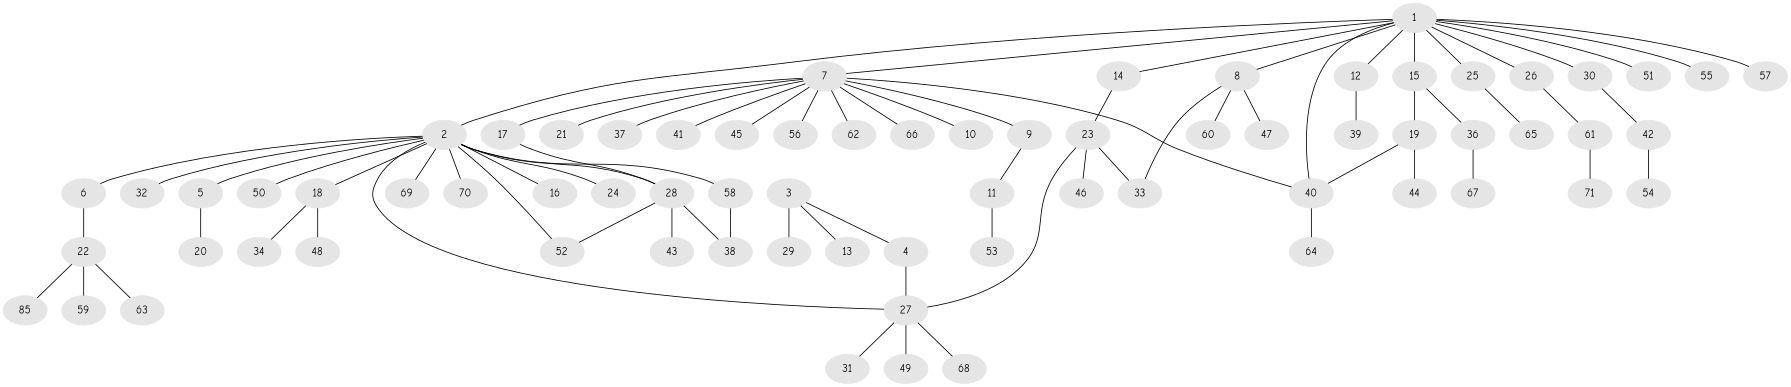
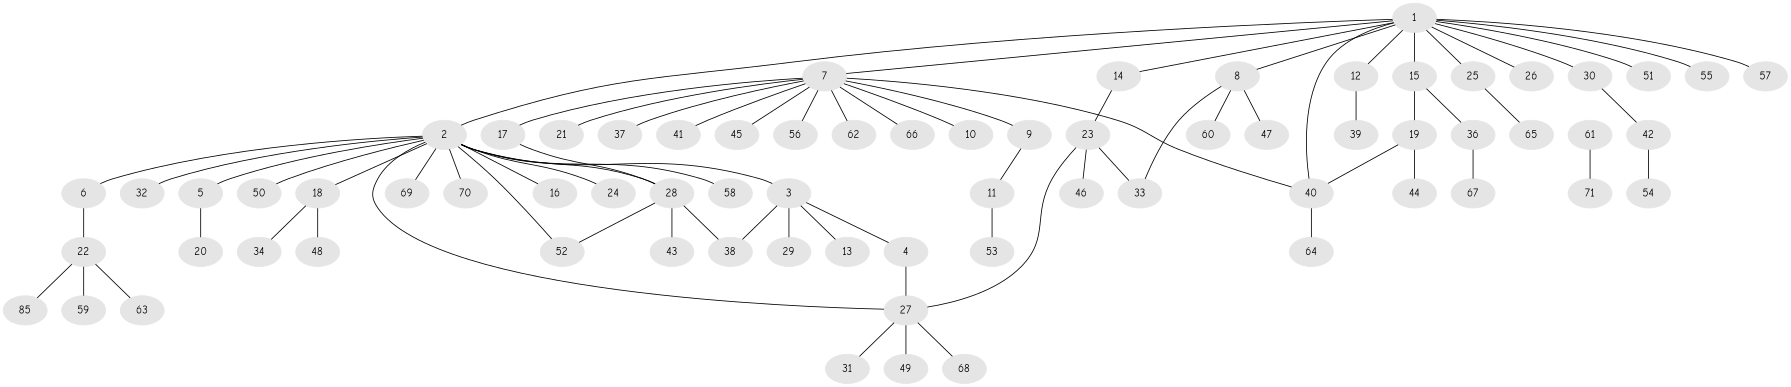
(1561, 106) -> none
none -> (656, 164)
(730, 223) -> (760, 223)
